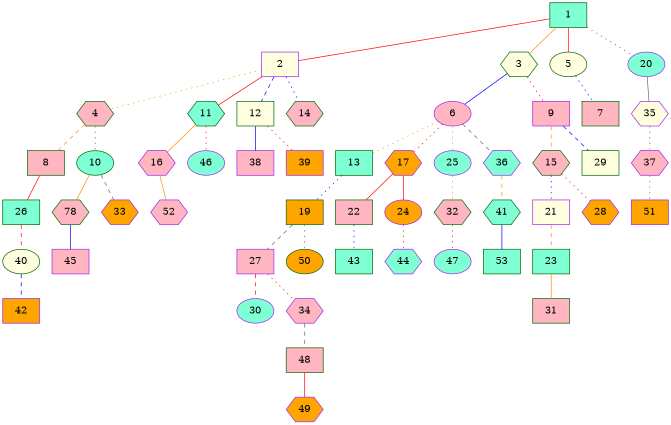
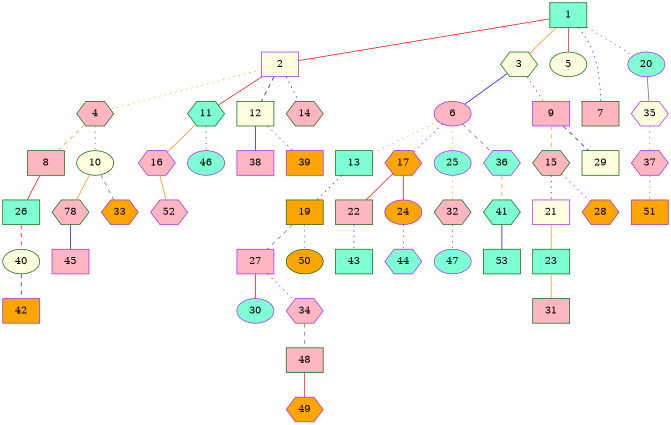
(584, 89) -> (596, 62)
(95, 163) -> (95, 163)
(551, 237) -> (551, 237)
(255, 286) -> (255, 286)
